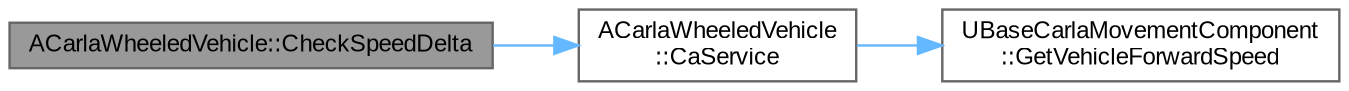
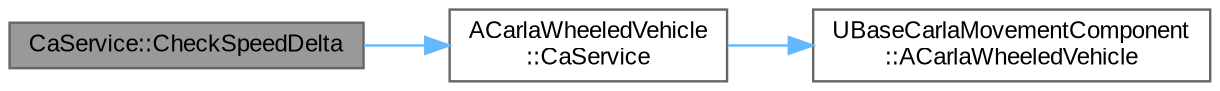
(251, 45) -> (187, 45)
(1141, 45) -> (1012, 45)
